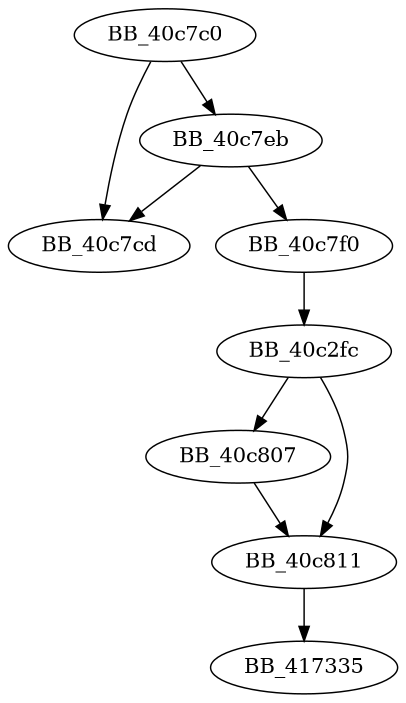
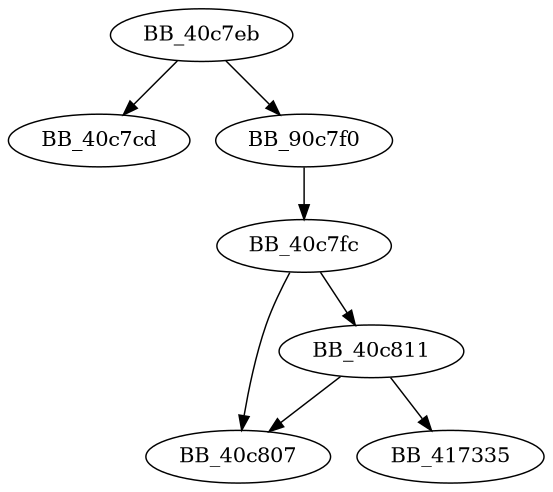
(165, 35) -> none
(304, 246) -> (304, 141)
(304, 351) -> (304, 246)
(267, 503) -> (311, 400)
